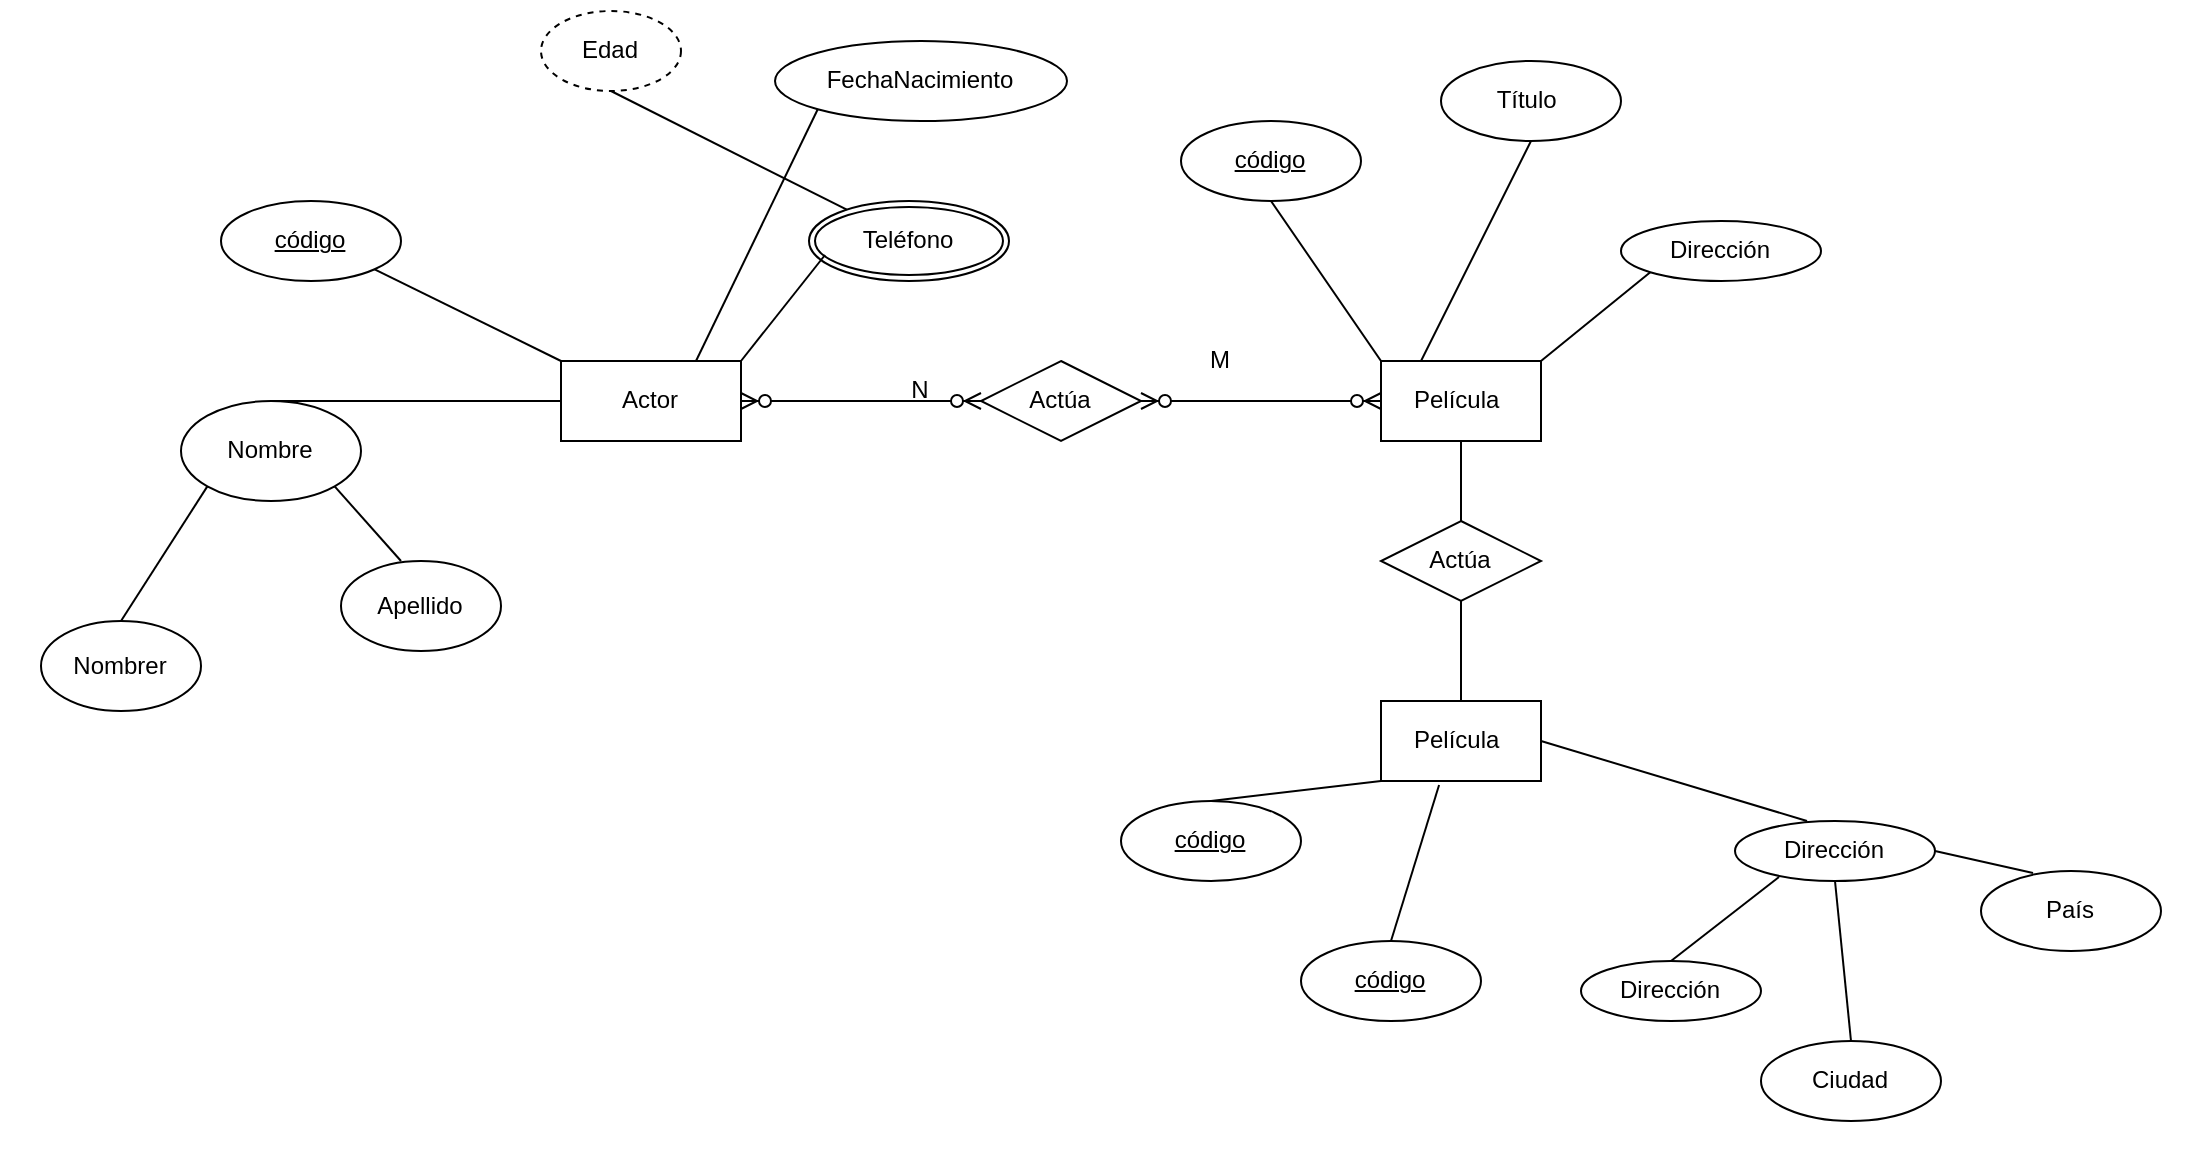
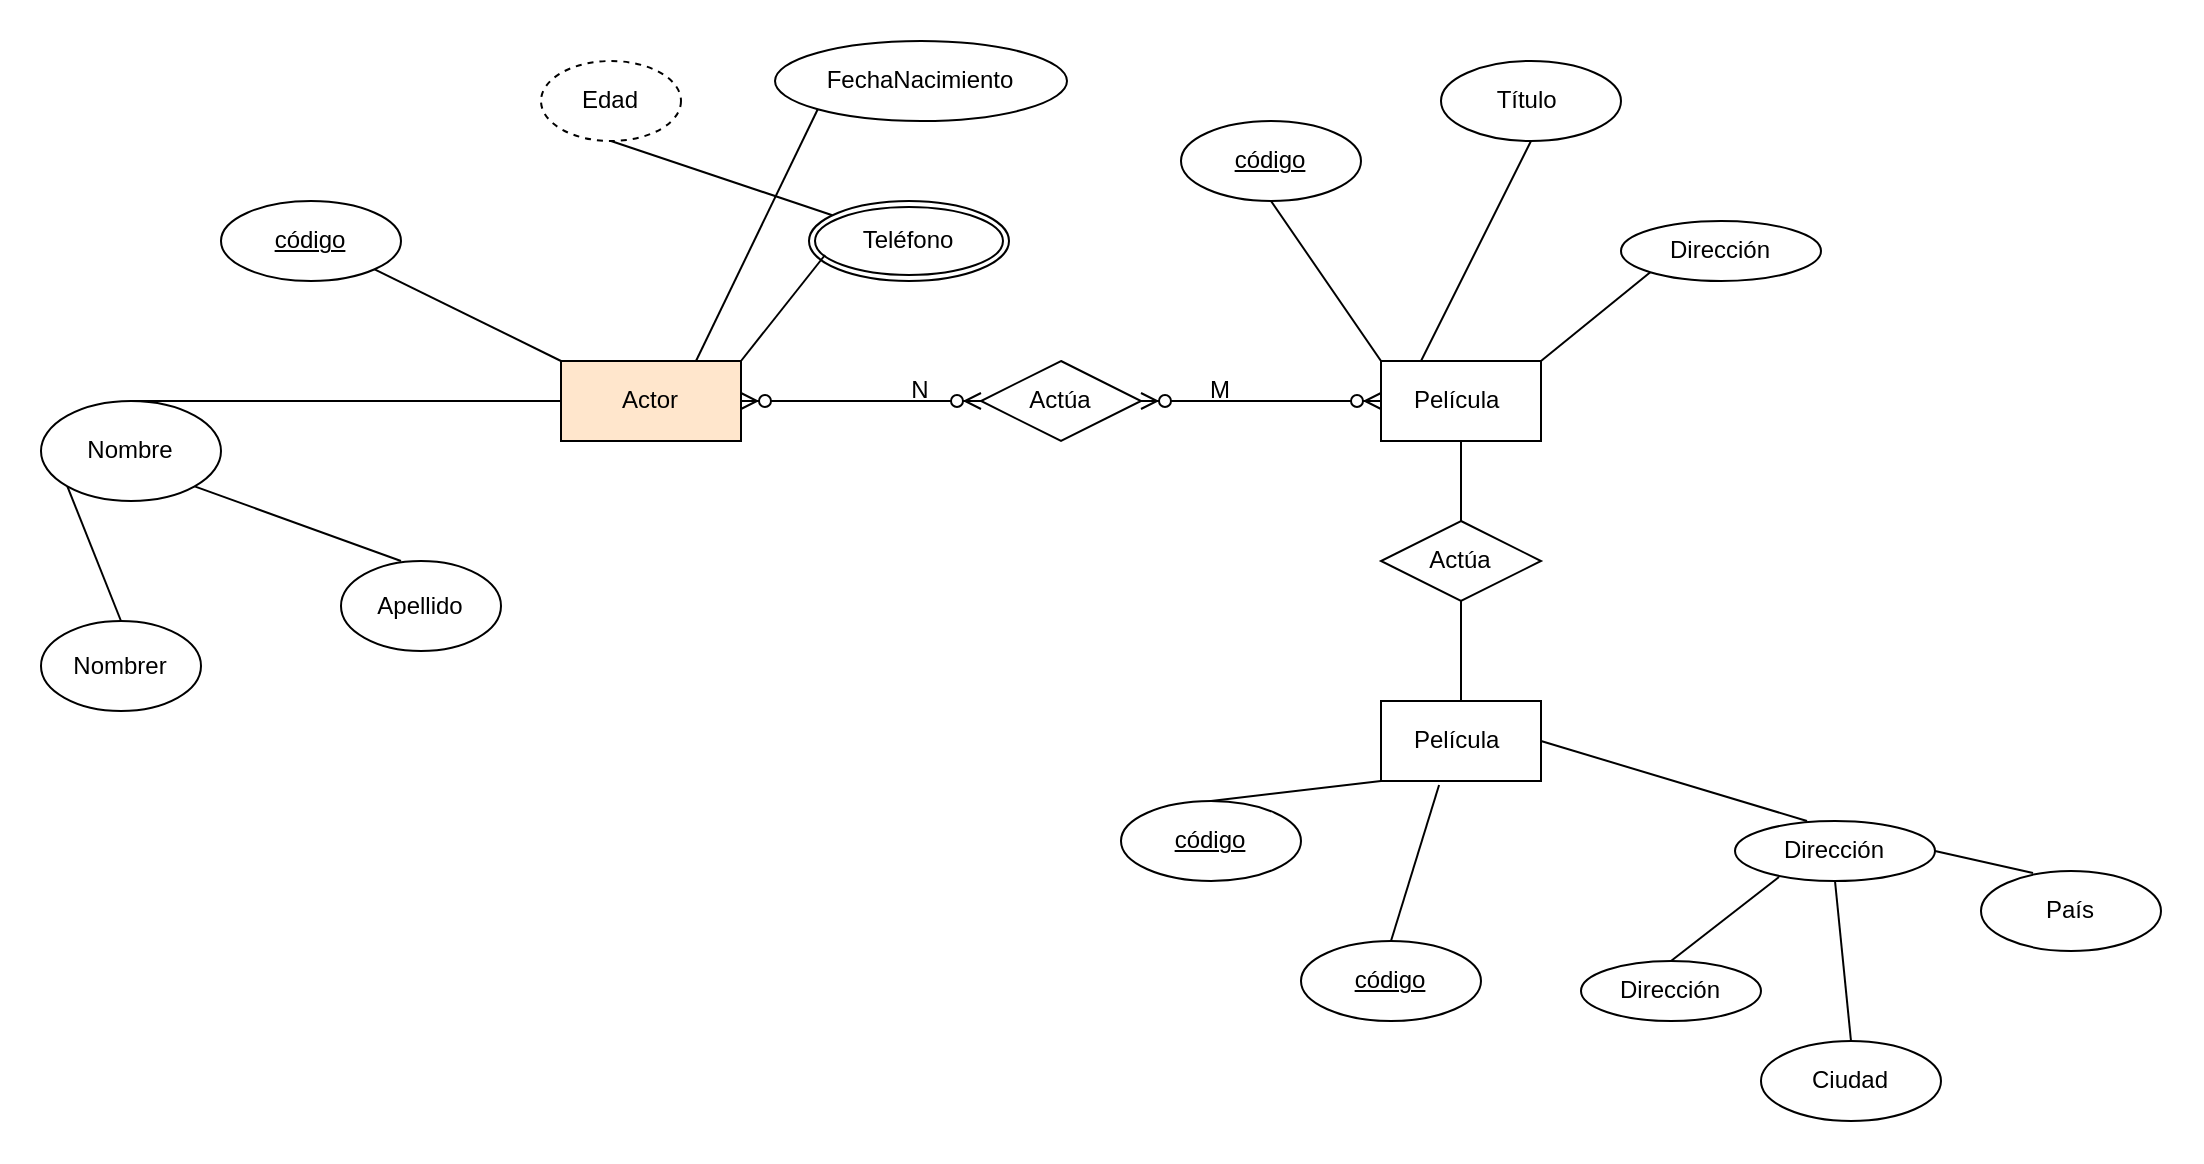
(611, 51) -> (611, 101)
(1221, 361) -> (1221, 391)
(651, 401) -> (651, 401)
(271, 451) -> (131, 451)
